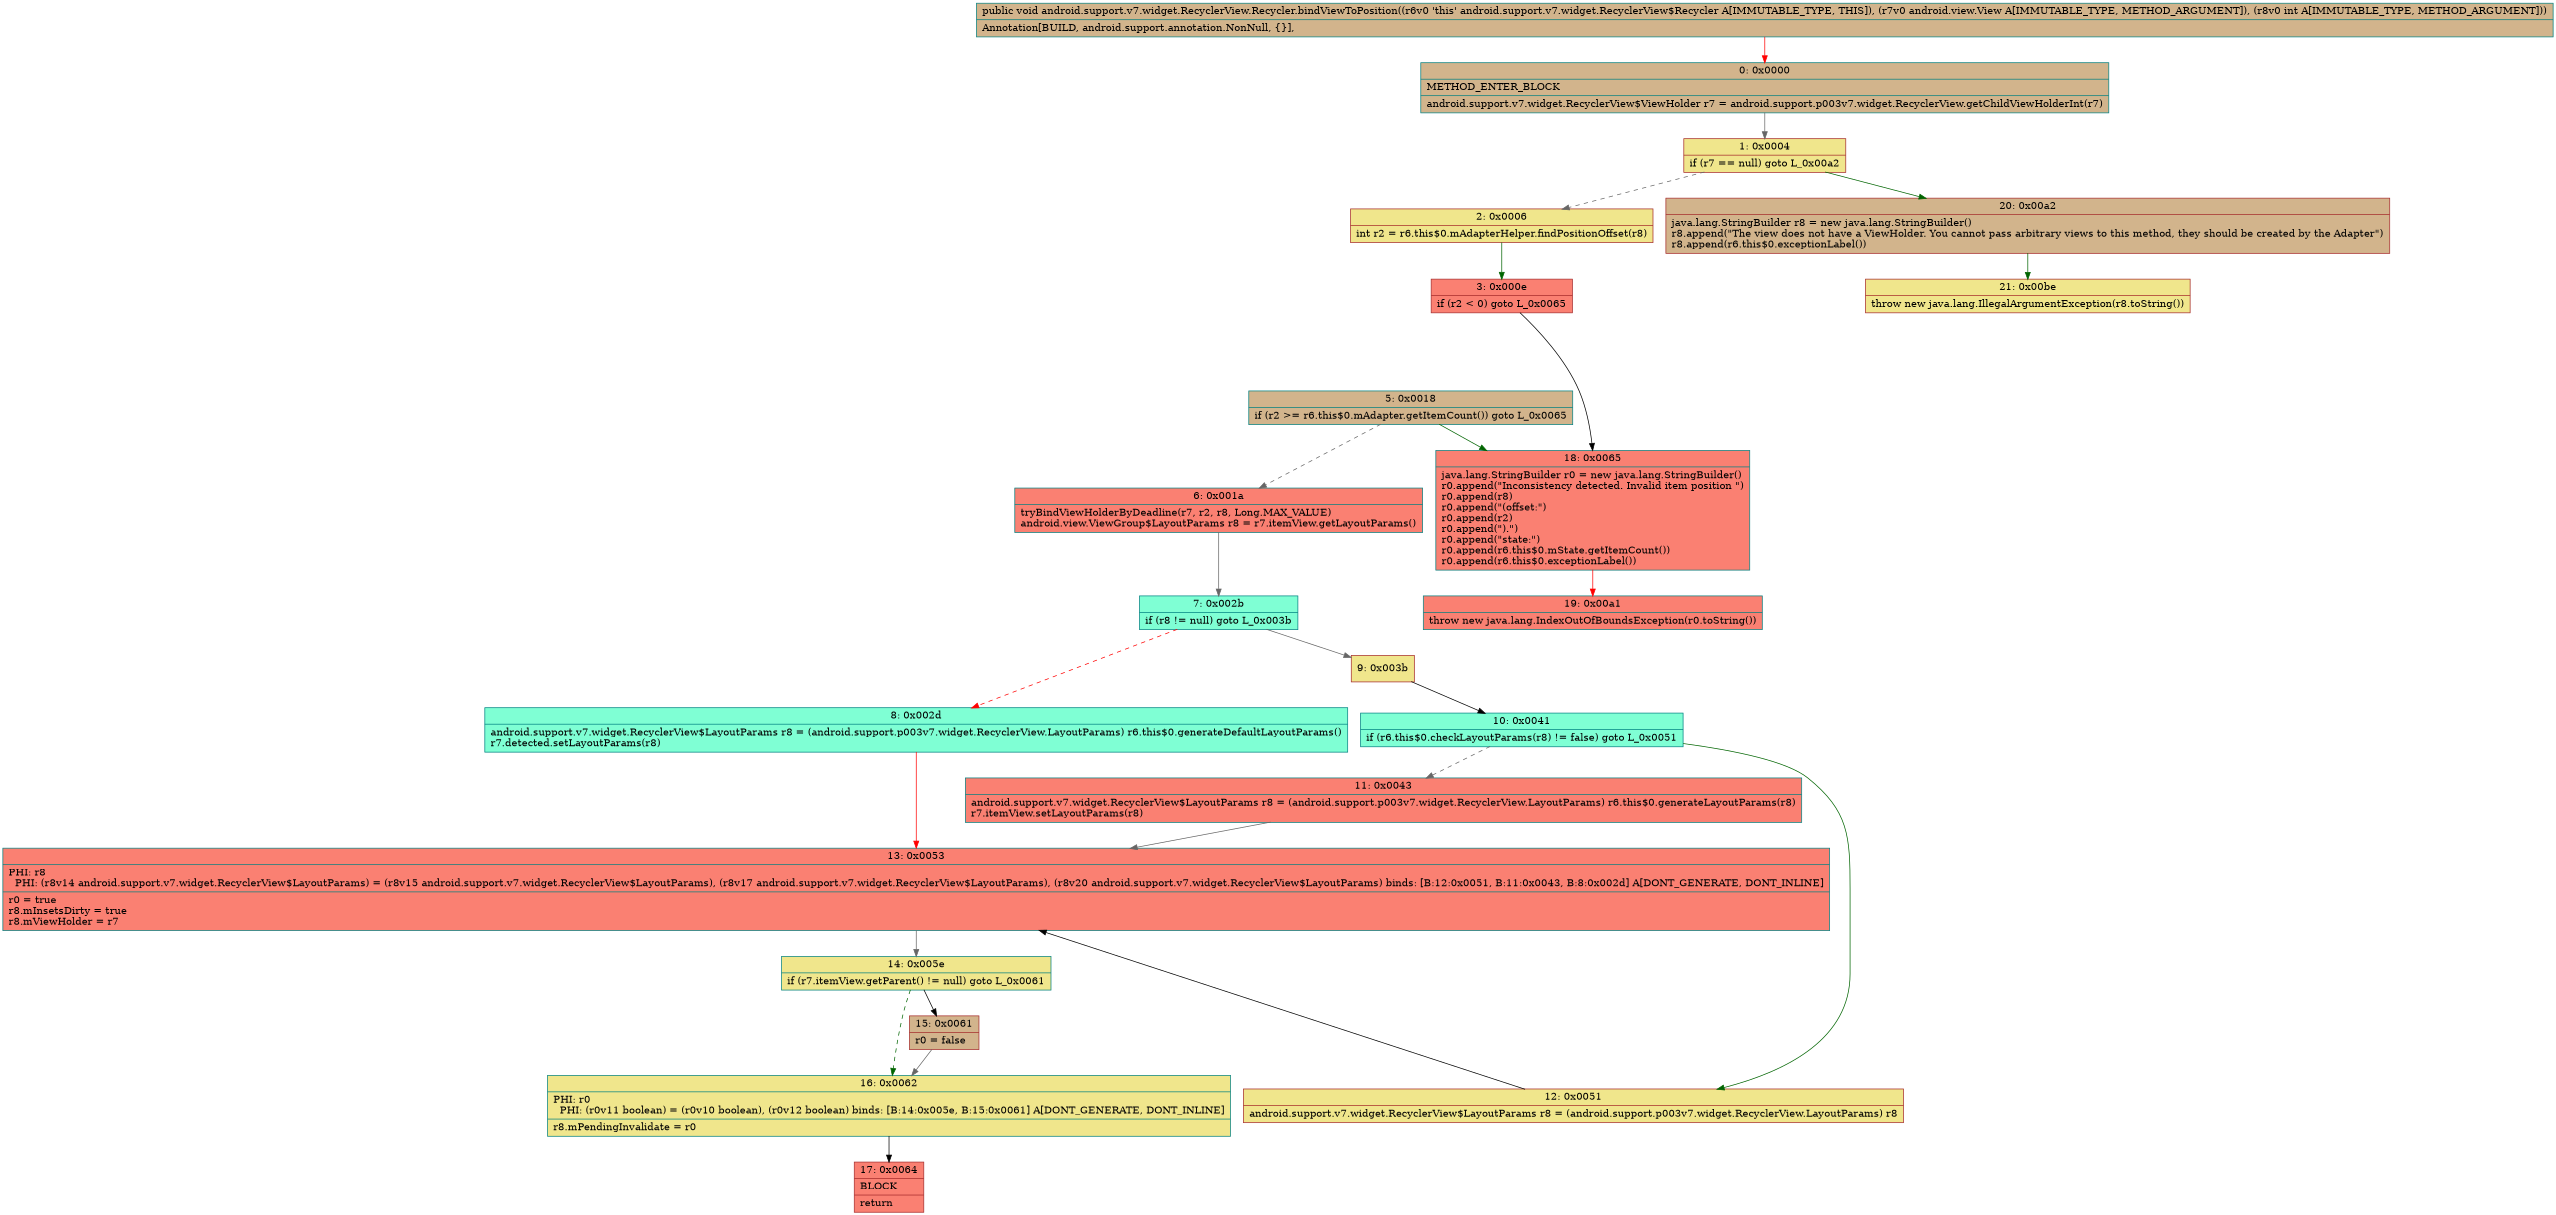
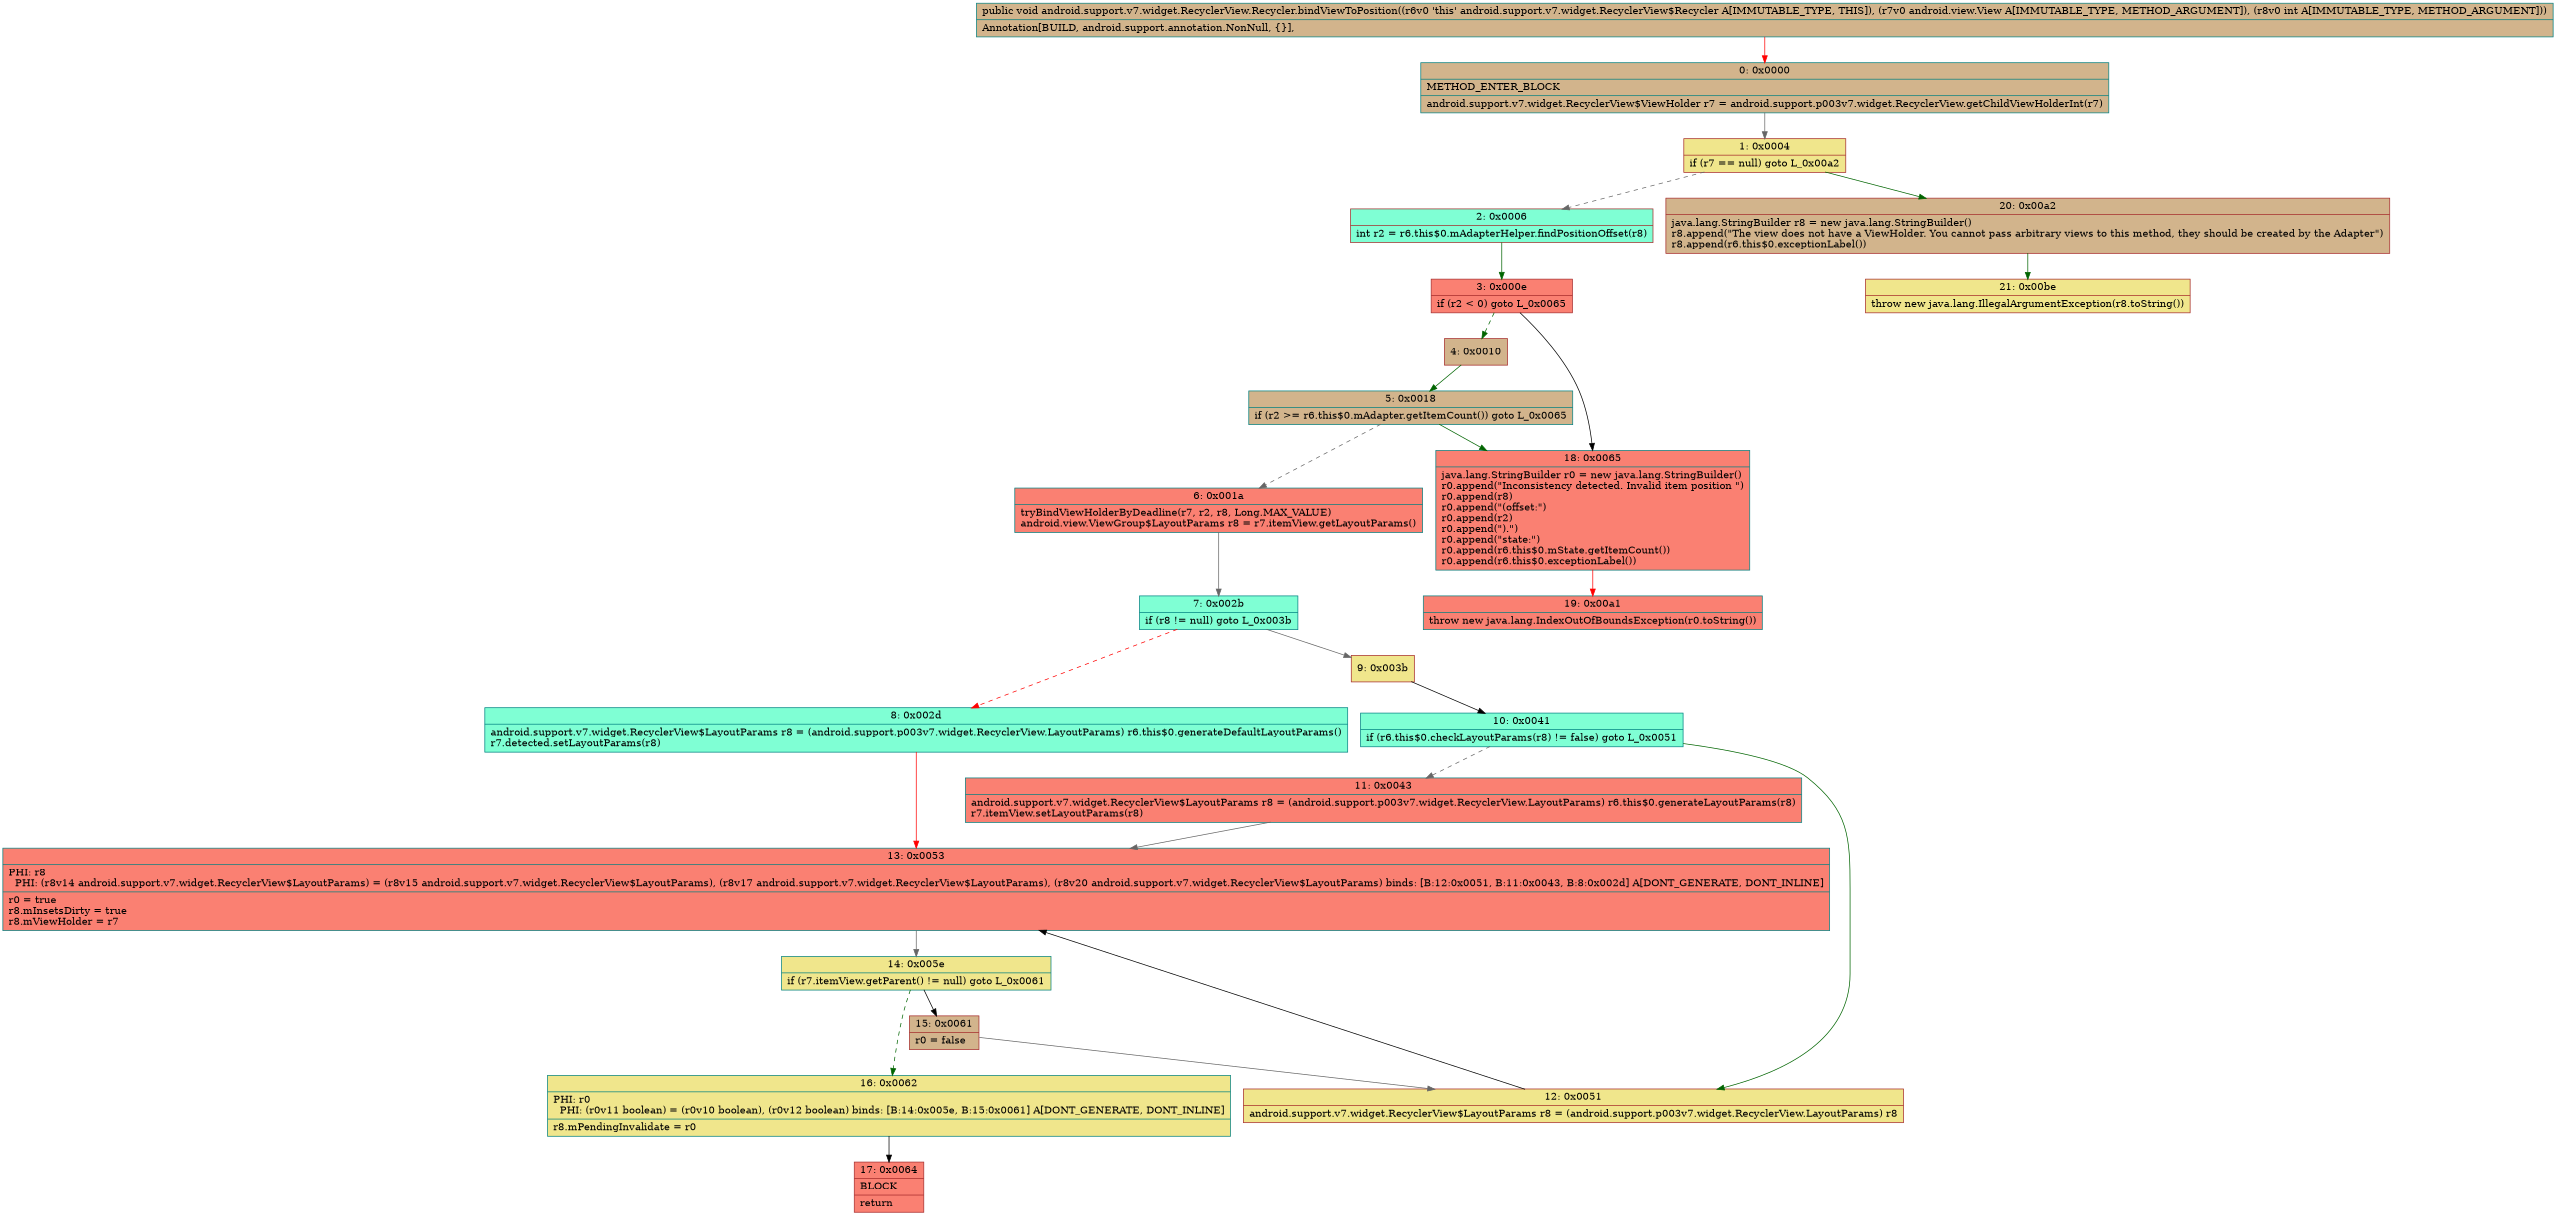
(1502, 226) -> (1502, 226)
none -> (1476, 352)
(924, 1060) -> (1203, 1063)
